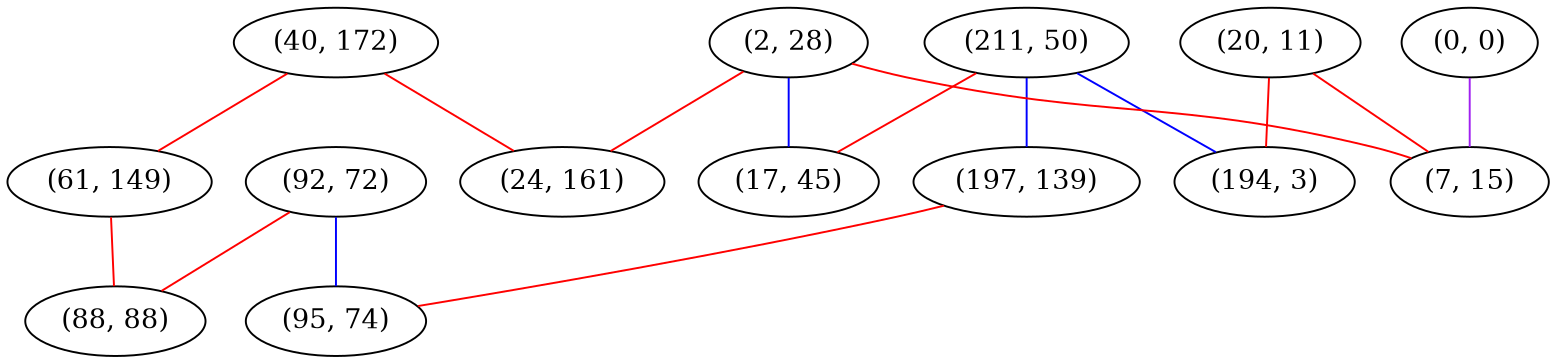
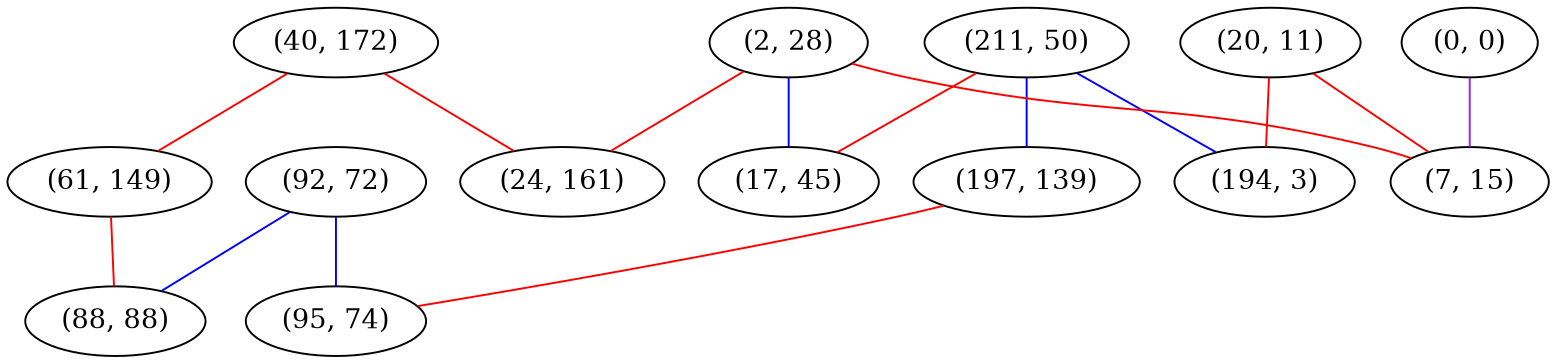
(226, 252) -> (226, 252)
